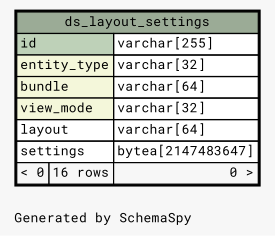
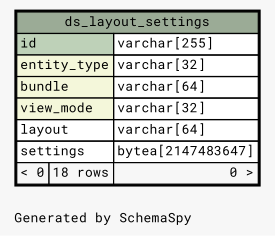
(81, 173) -> (81, 173)
